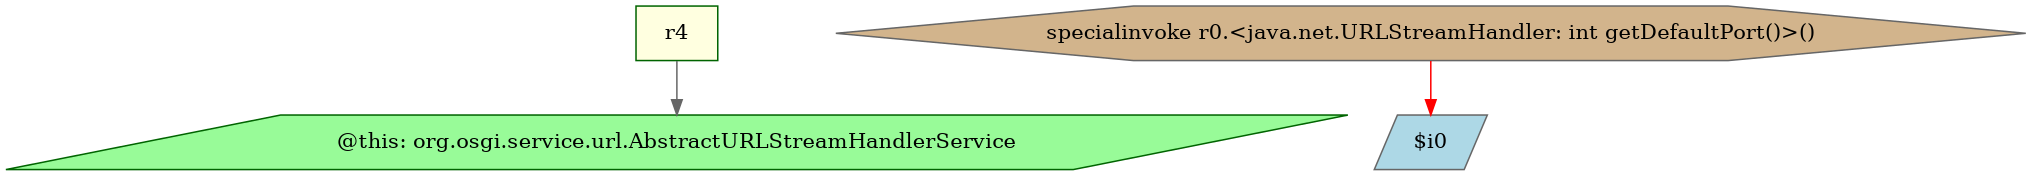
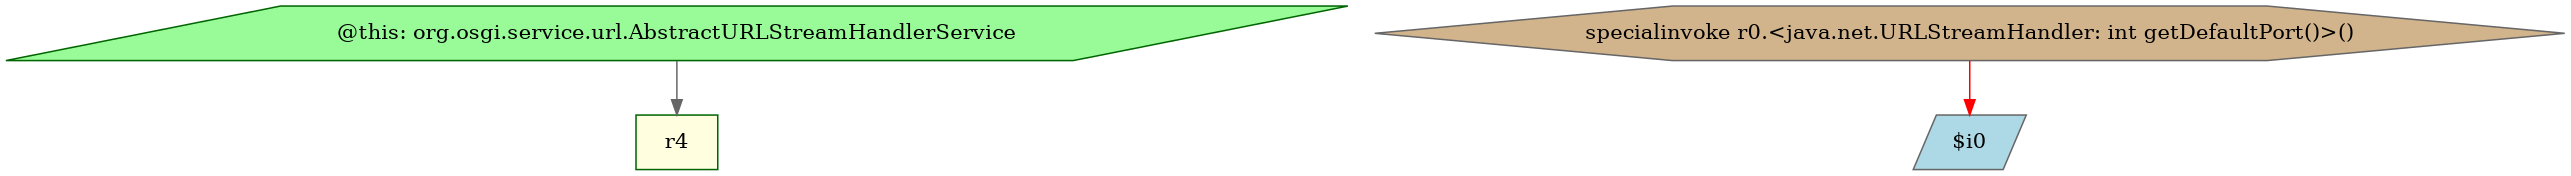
(677, 80) -> (677, 80)
